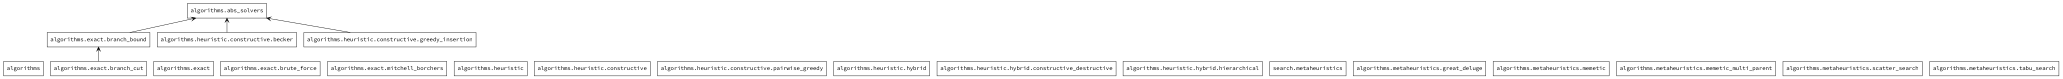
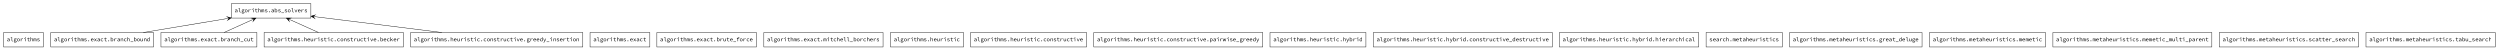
(99, 56) -> (238, 26)
